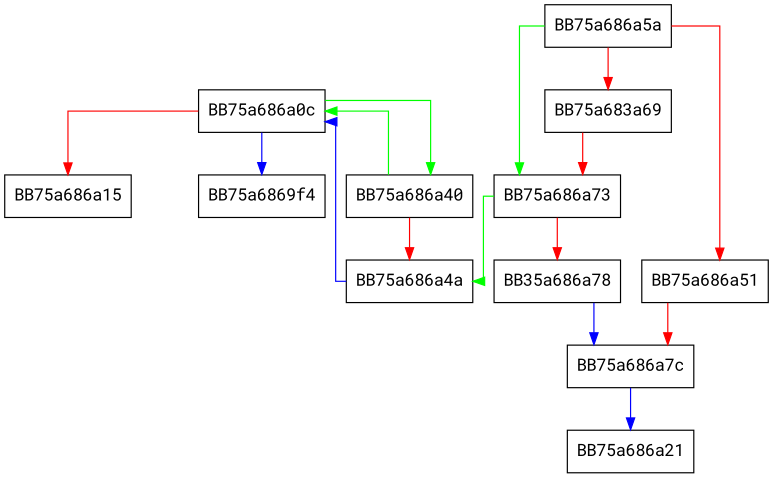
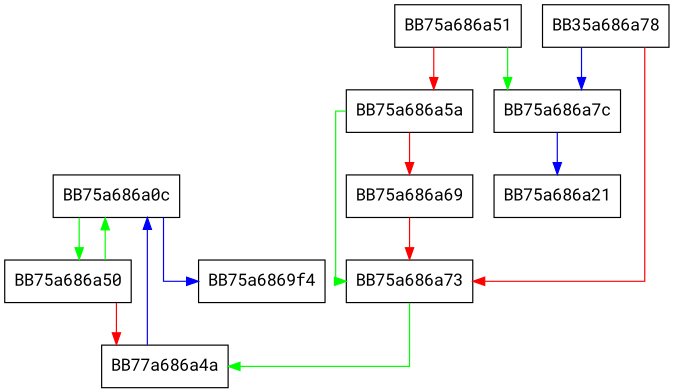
(608, 111) -> (410, 196)
(720, 113) -> (434, 63)
(68, 196) -> none
(410, 196) -> (68, 281)
(557, 233) -> (645, 244)
(410, 281) -> (165, 366)
(668, 318) -> (508, 63)
